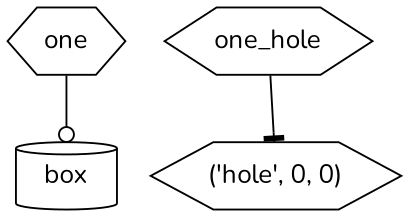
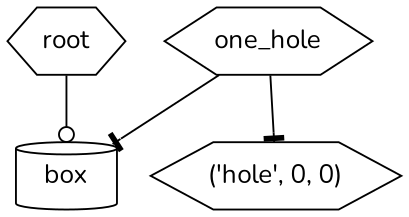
(66, 41) -> (66, 41)
none -> (170, 107)
